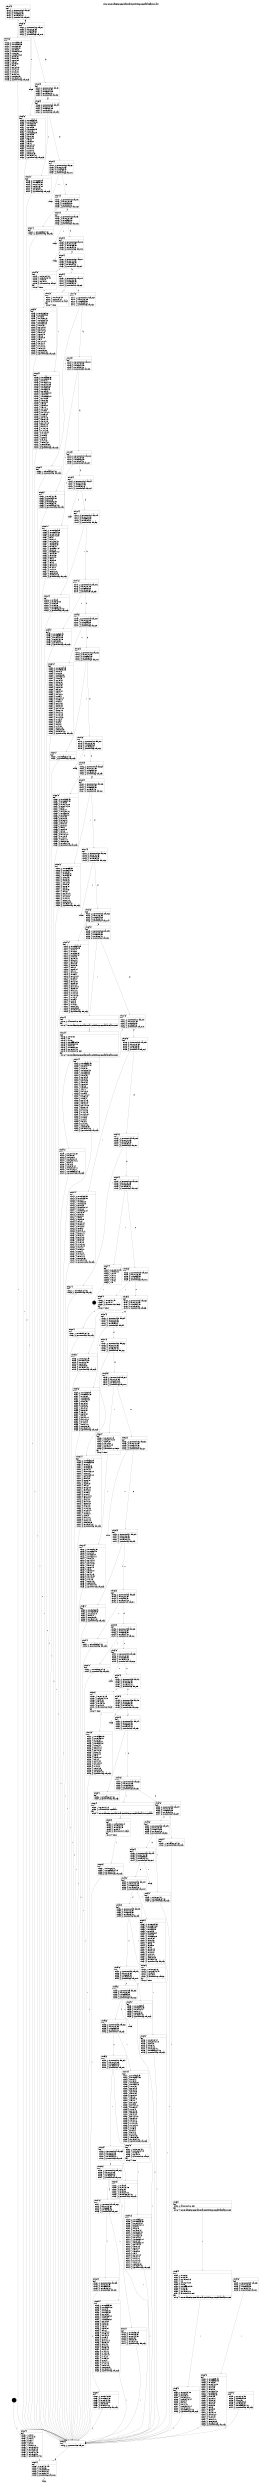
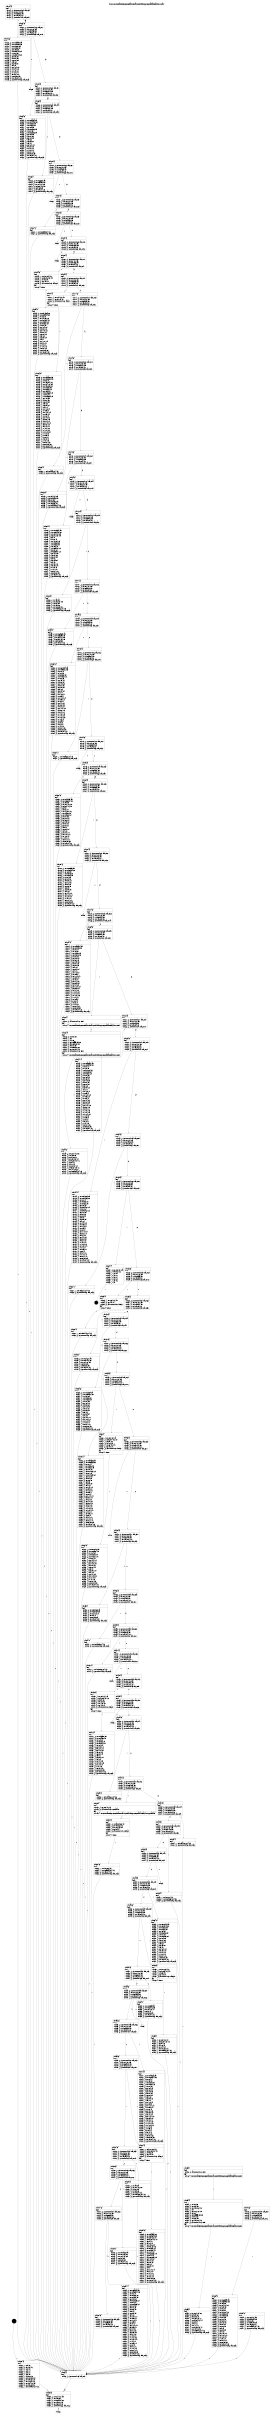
(106, 2400) -> none
